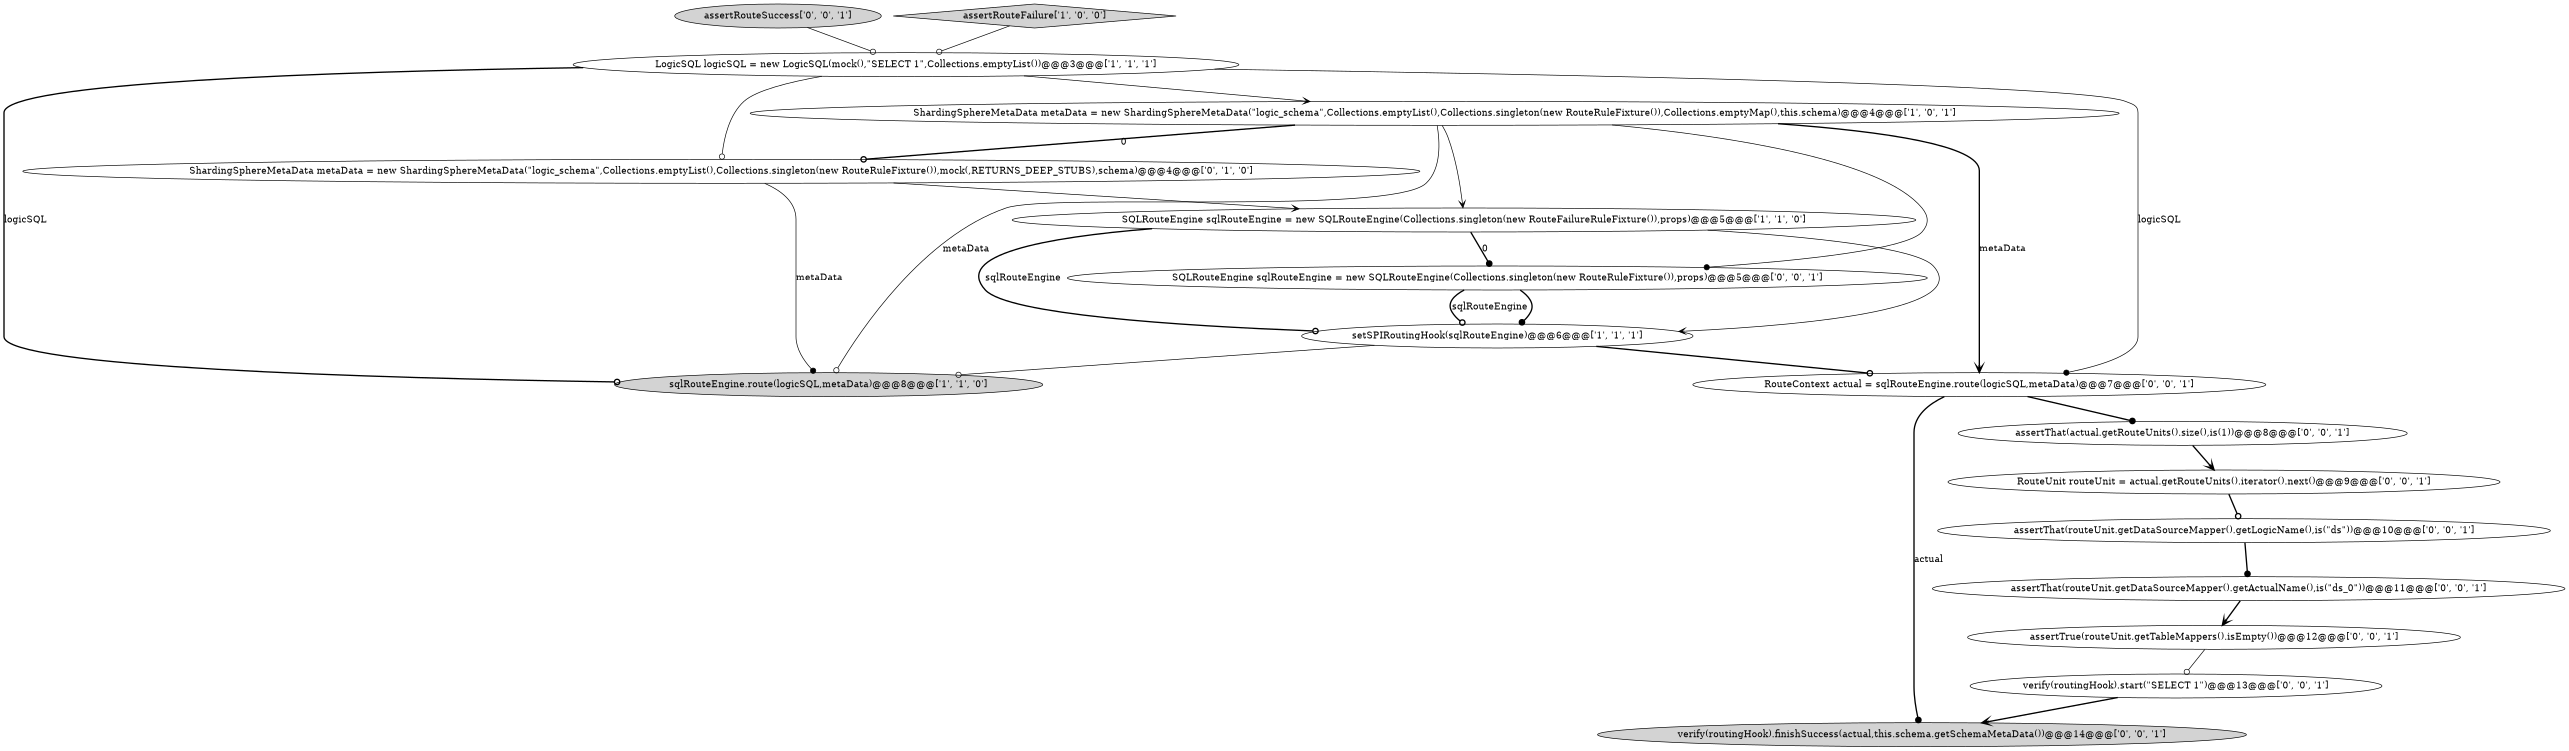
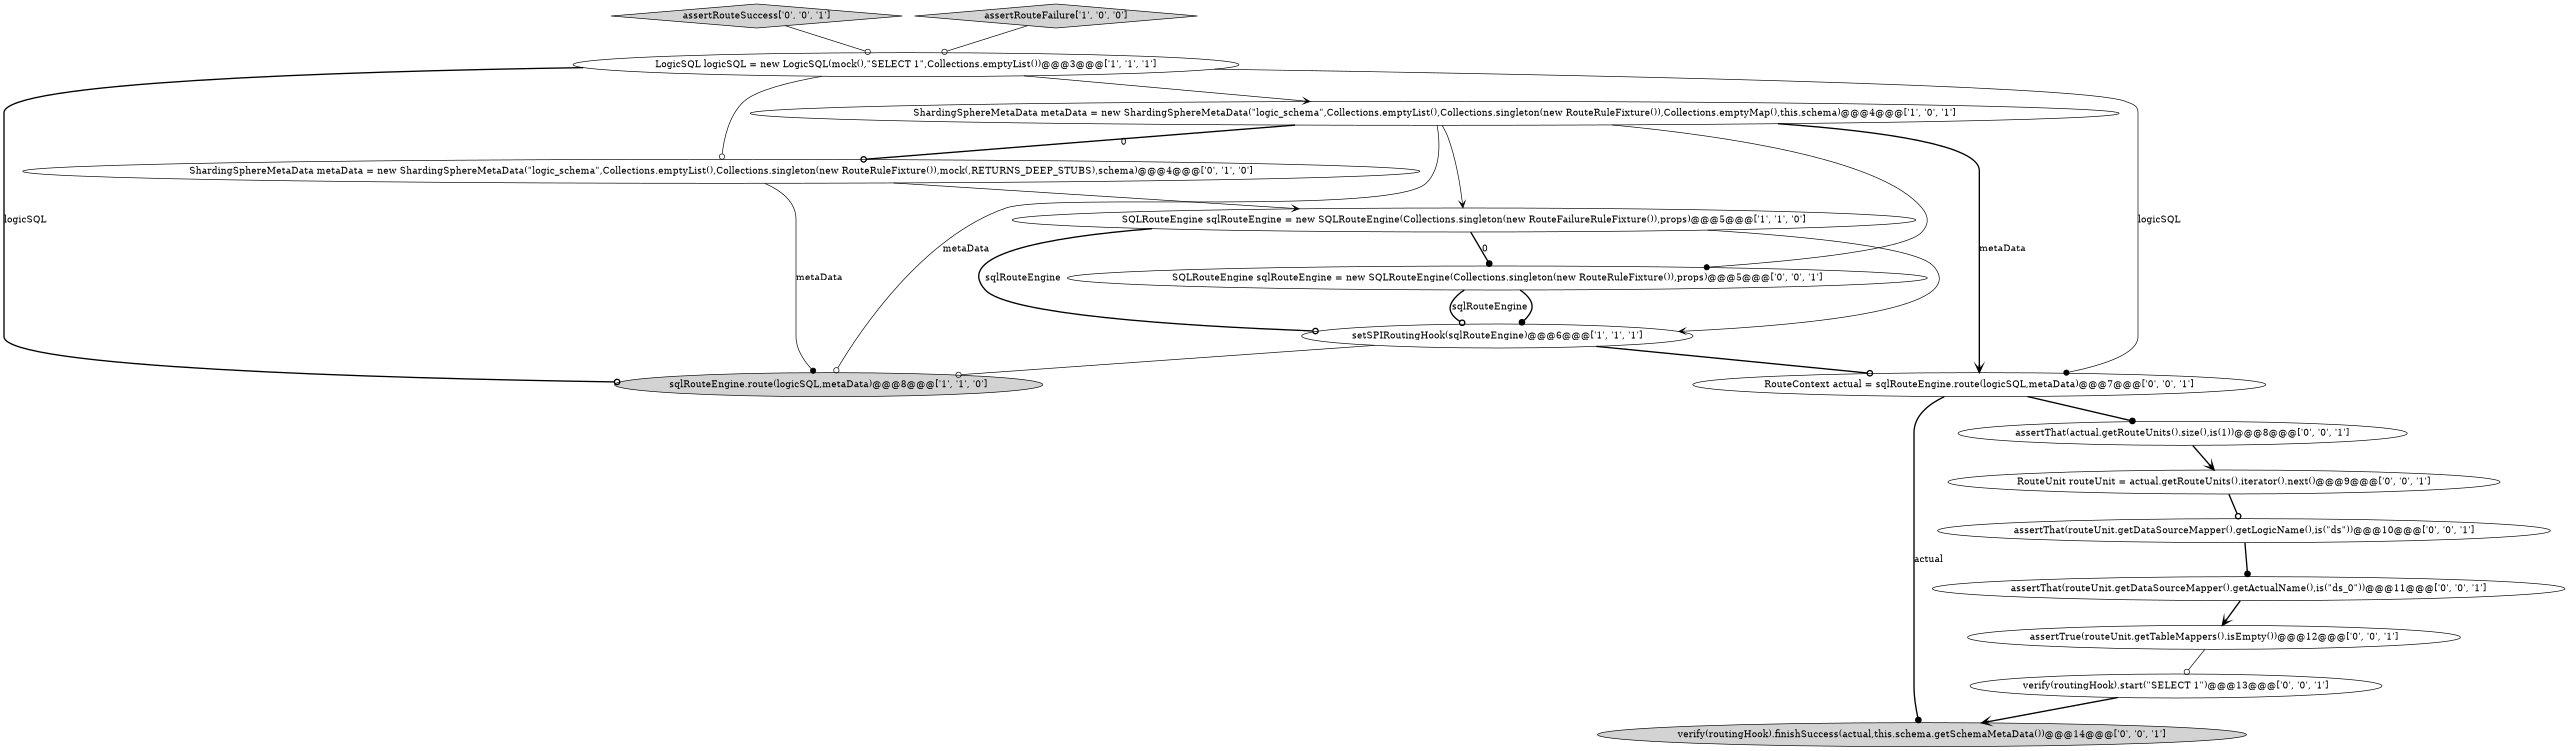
(778, 16) -> (757, 16)
